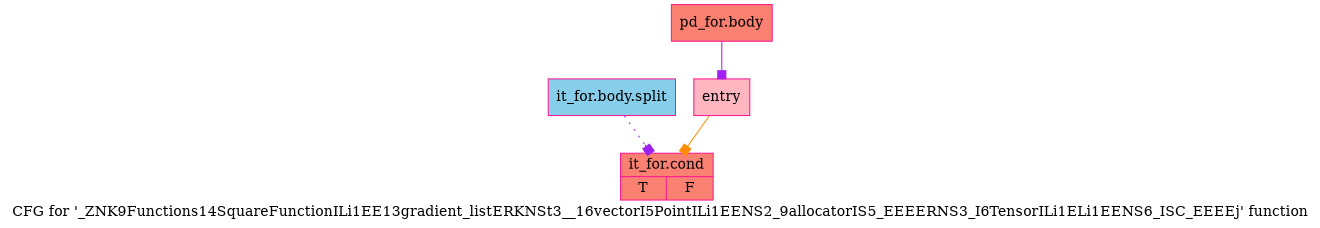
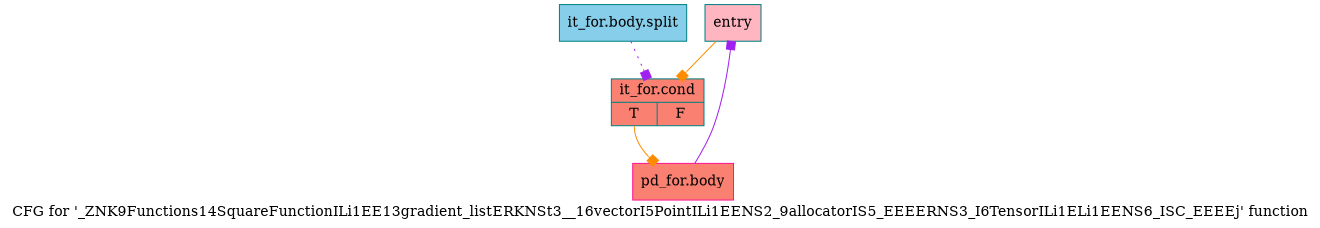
(612, 97) -> (623, 23)
(722, 97) -> (733, 23)
none -> (638, 143)
(667, 177) -> (658, 102)
